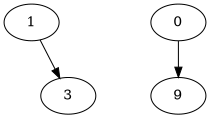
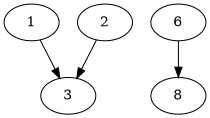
none -> (105, 22)
(178, 22) -> (178, 22)
(178, 96) -> (178, 96)
